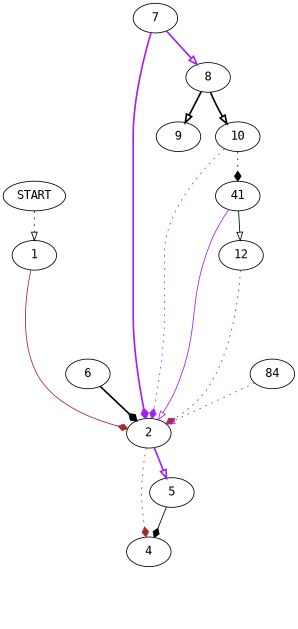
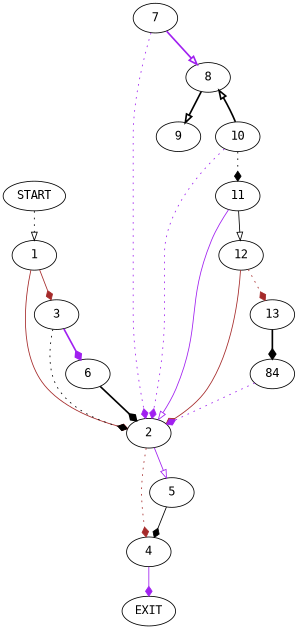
(216, 105) -> (230, 110)
(238, 196) -> (238, 196)
(133, 220) -> (133, 220)
none -> (57, 315)
none -> (272, 315)
(225, 353) -> (225, 353)
(214, 402) -> (214, 402)
(159, 459) -> (159, 459)
none -> (149, 611)
